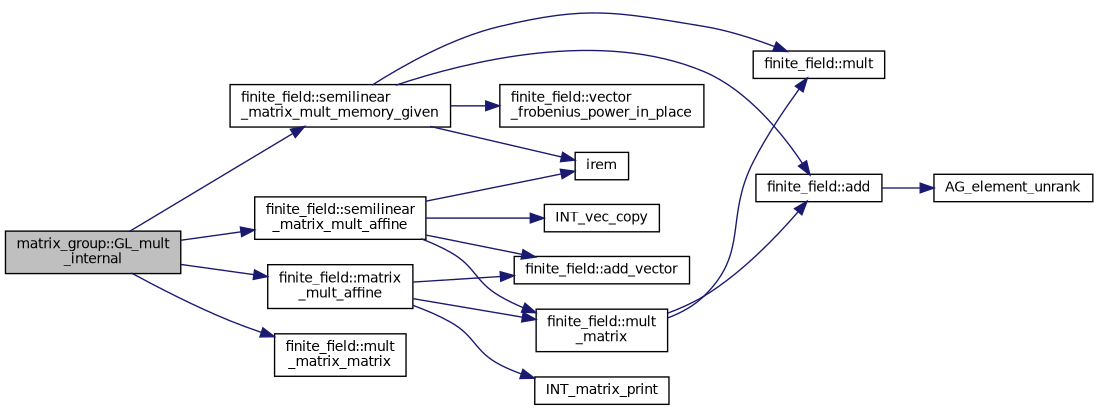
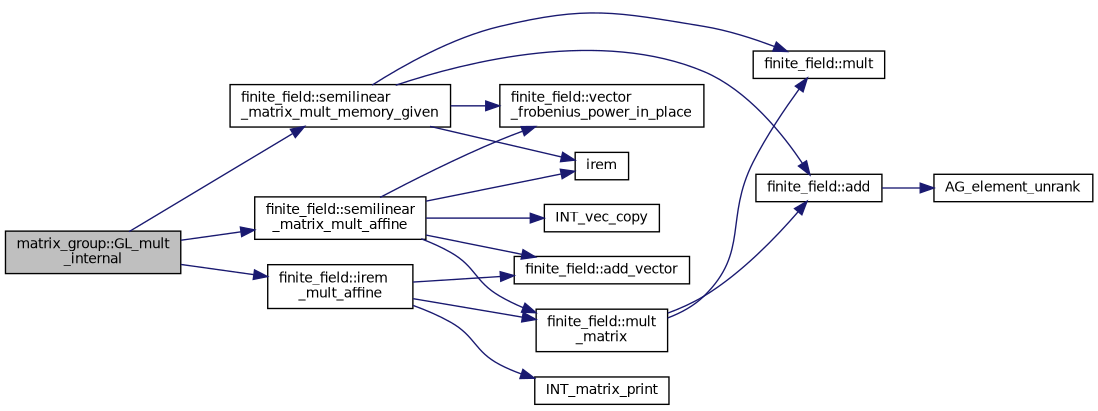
none -> (450, 162)
(340, 287) -> (340, 287)
(340, 355) -> none
